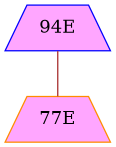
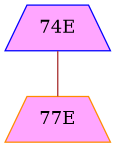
(58, 28) -> (58, 28)
